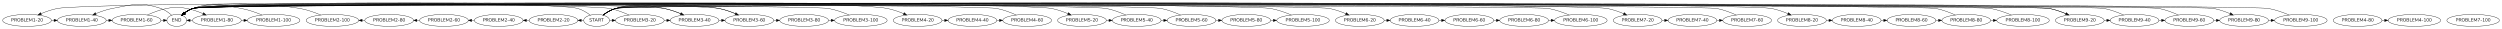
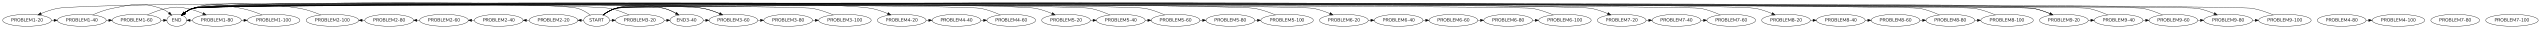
(115, 8) -> (115, 8)
(695, 20) -> (687, 20)
none -> (2455, 20)
